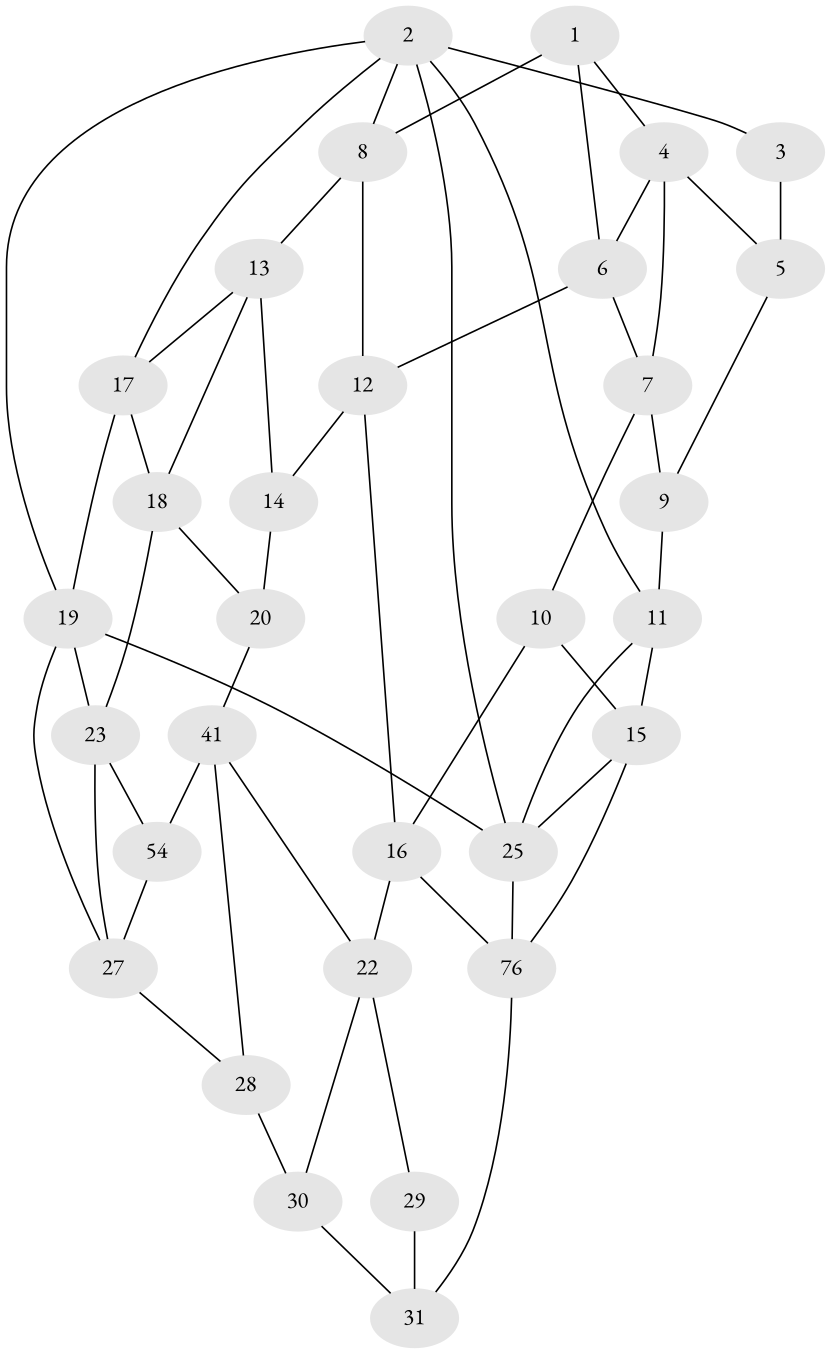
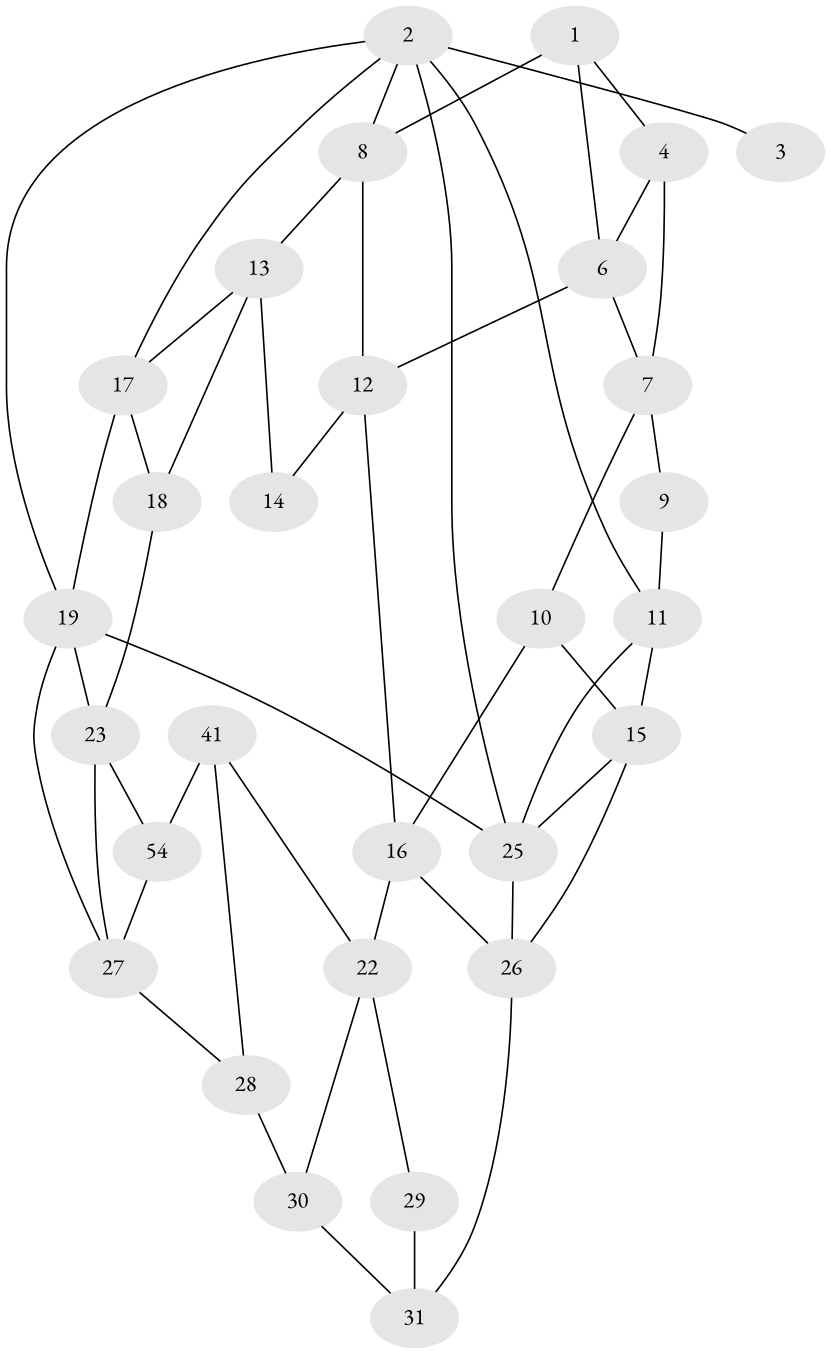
(781, 269) -> none
(261, 619) -> none
(512, 968) -> (512, 968)
